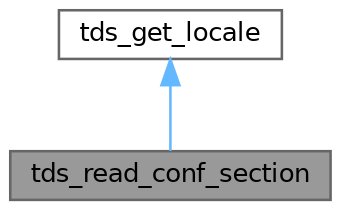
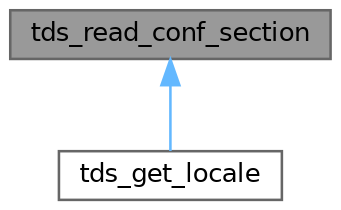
(170, 118) -> (170, 118)
